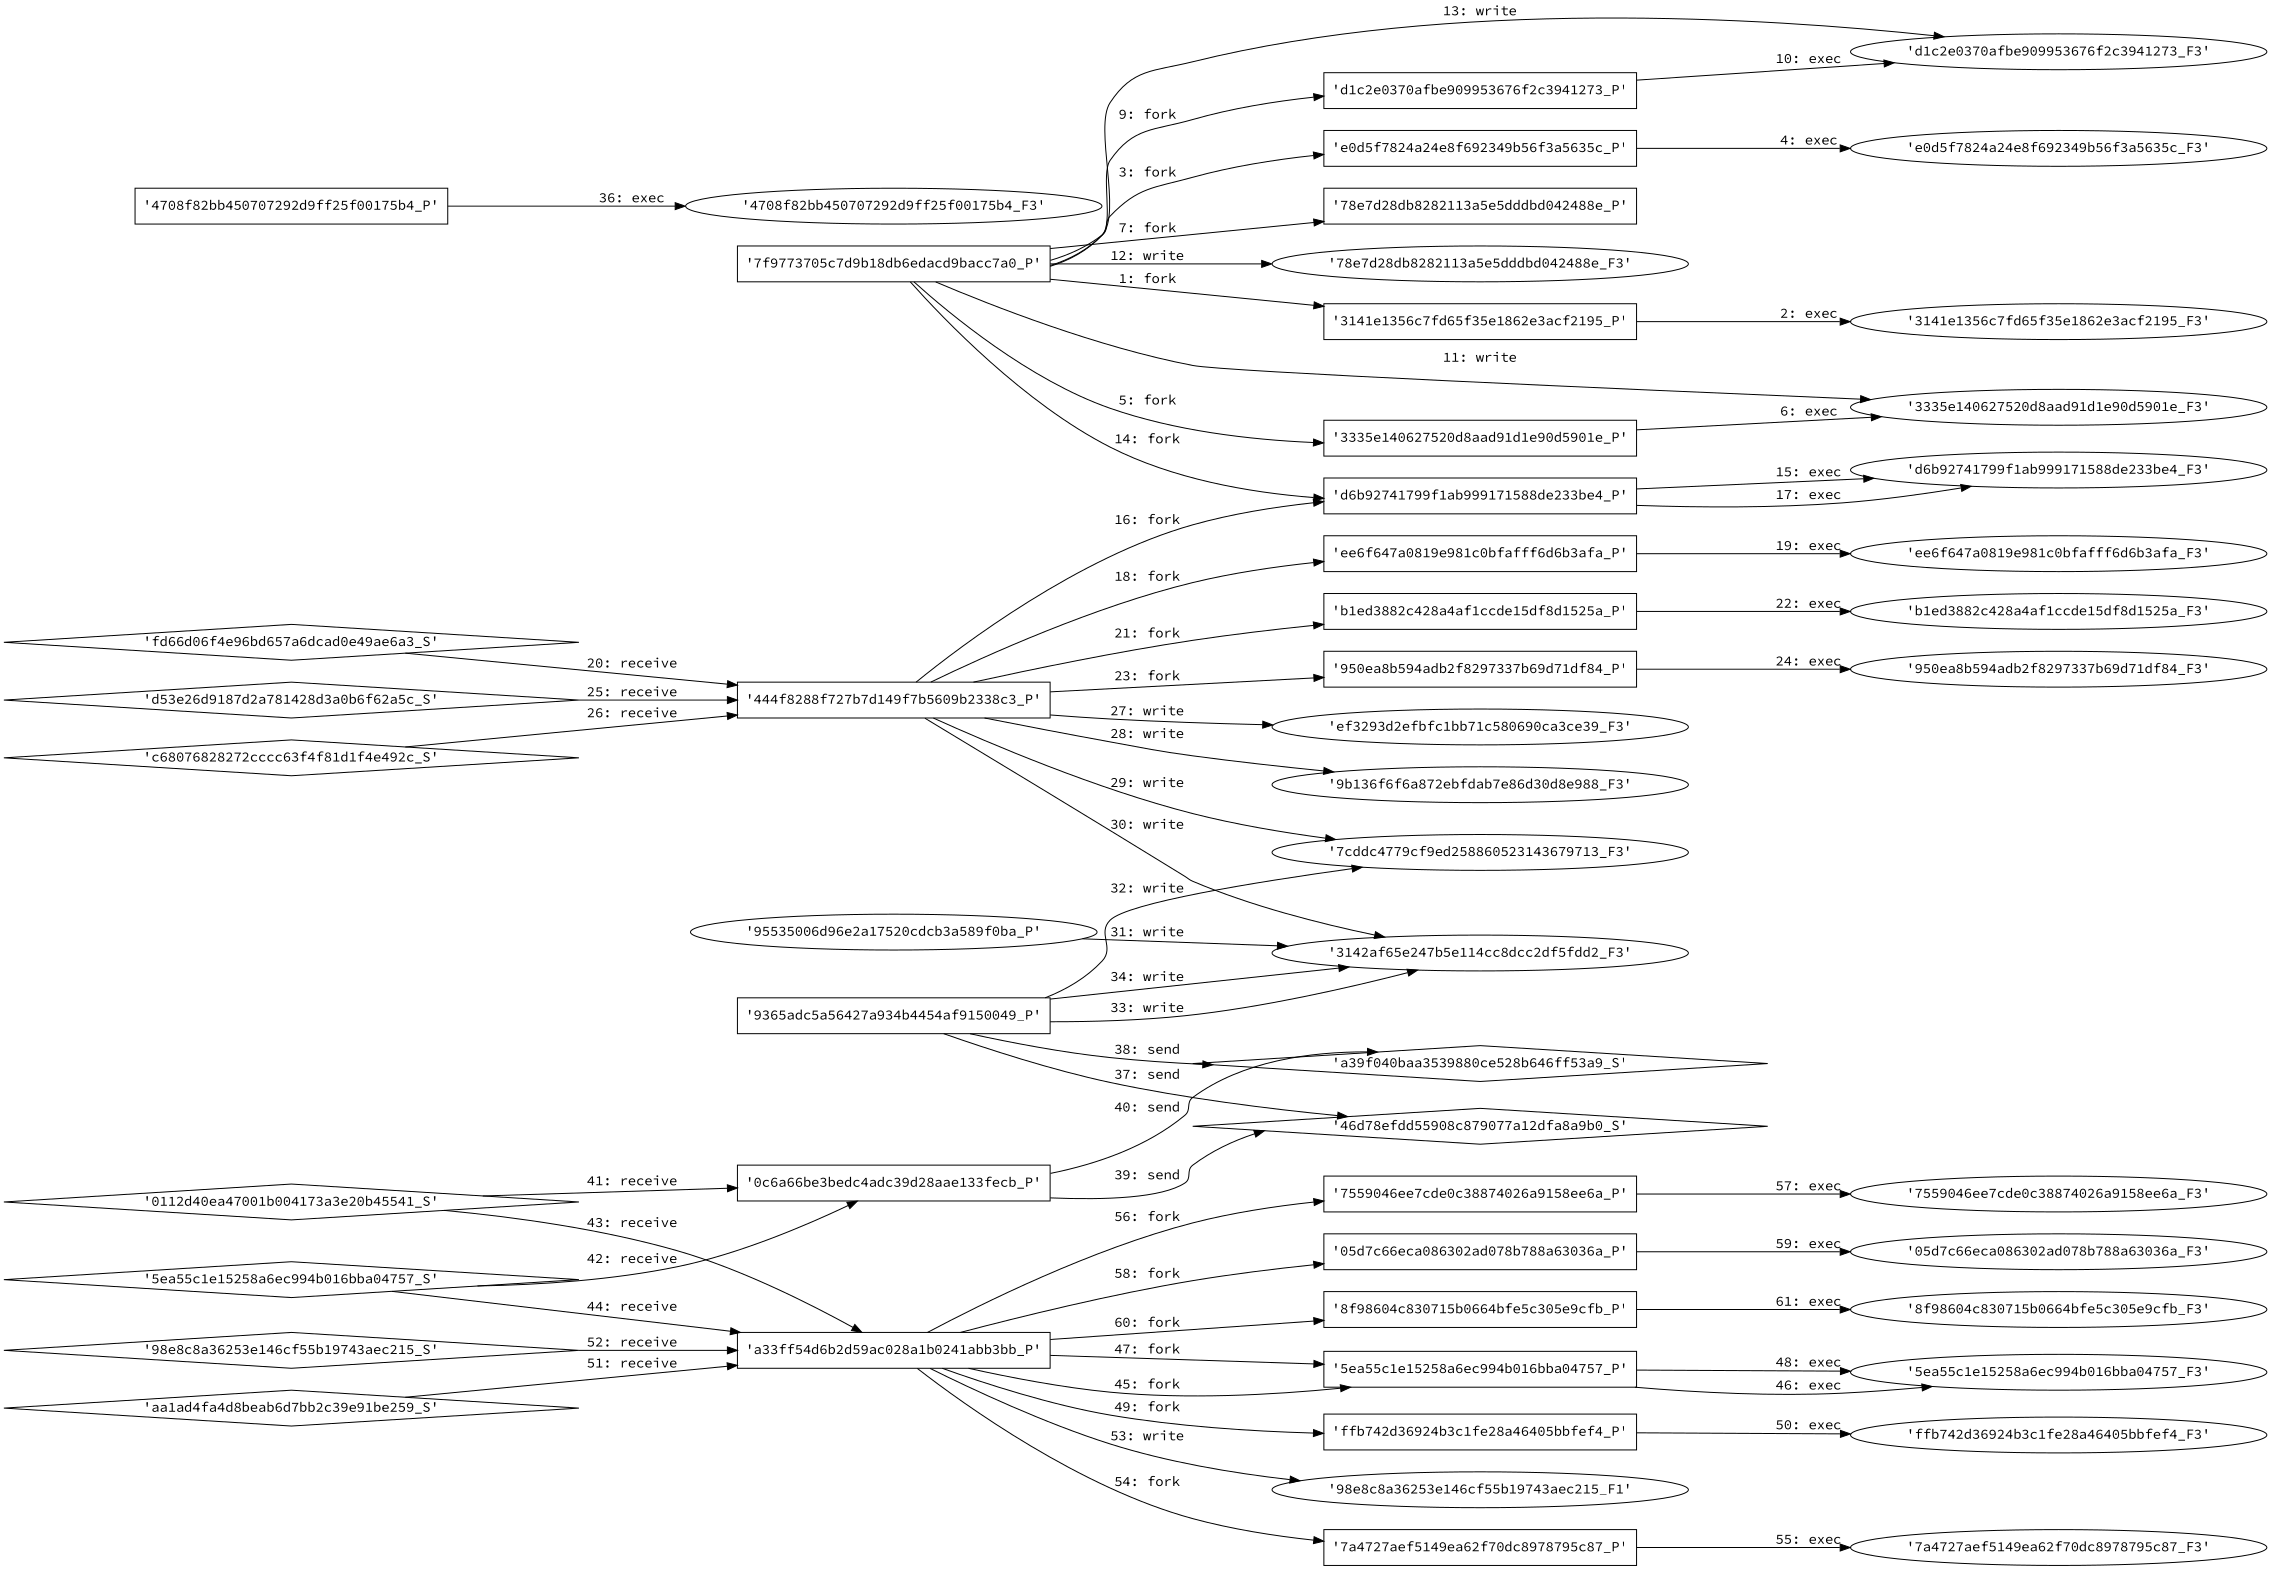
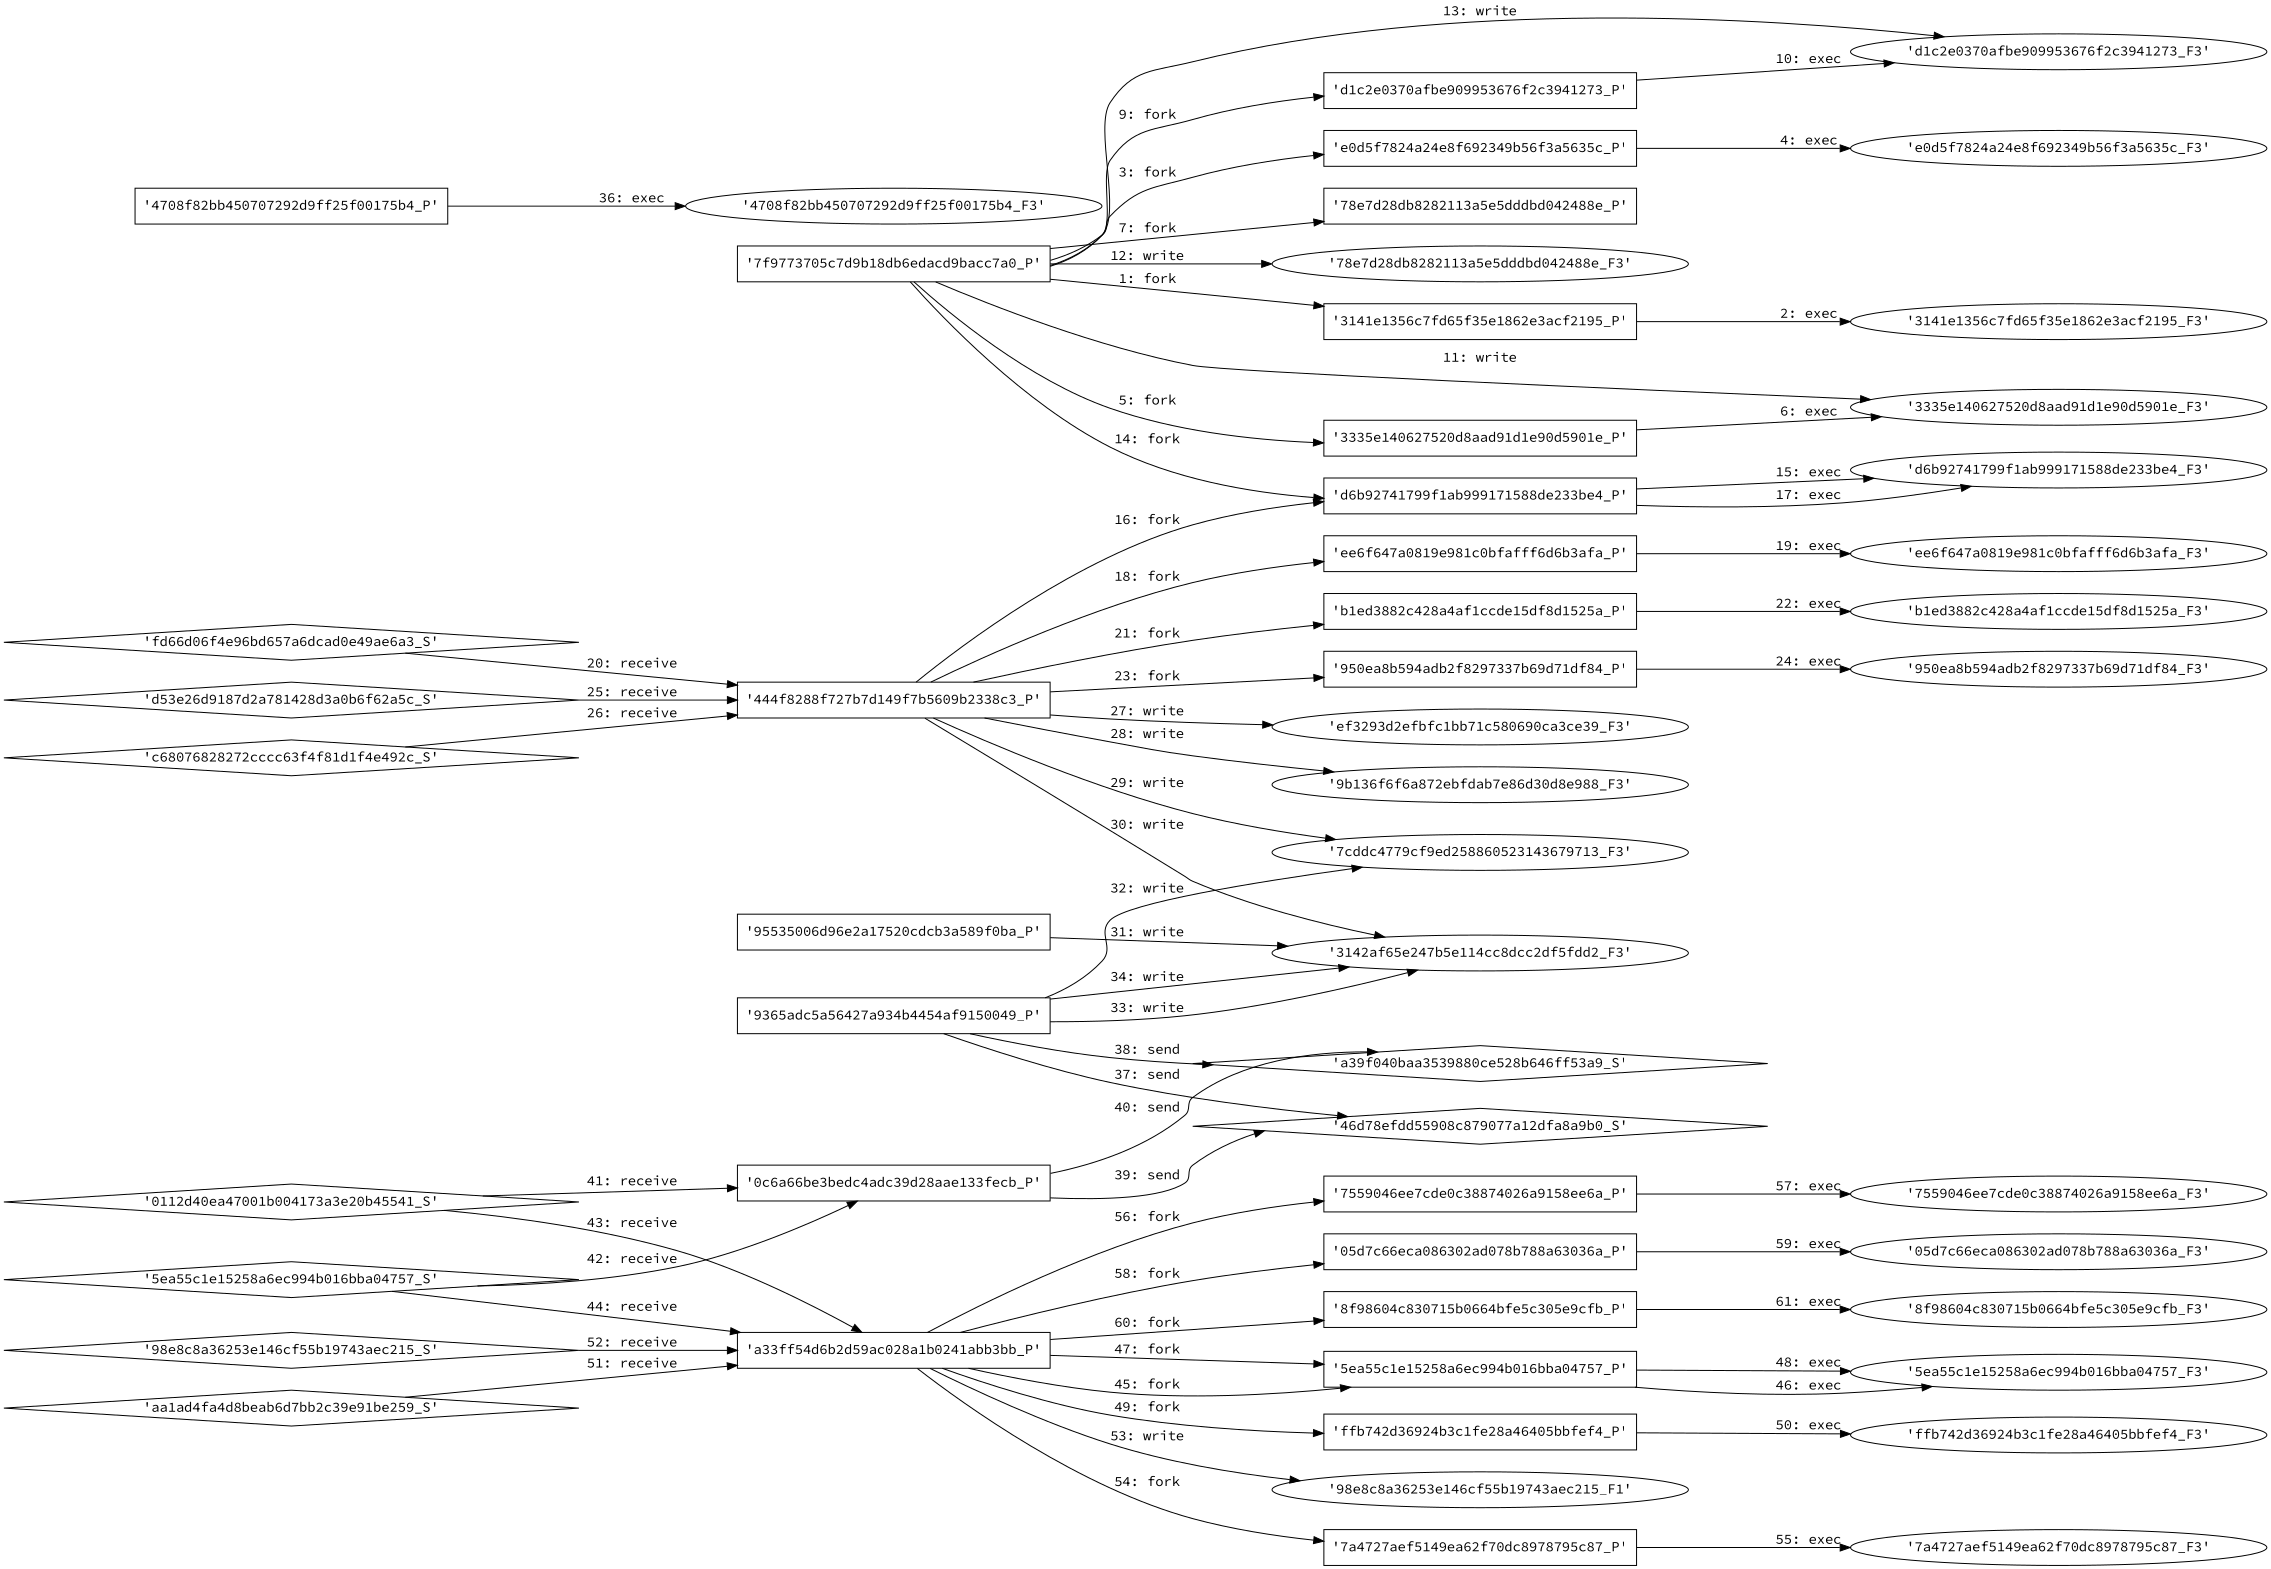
(894, 932) -> (894, 932)
